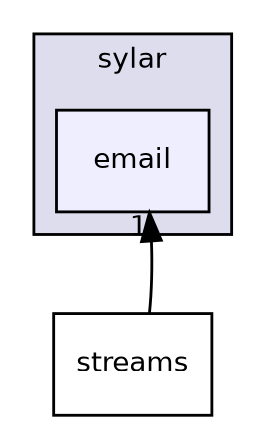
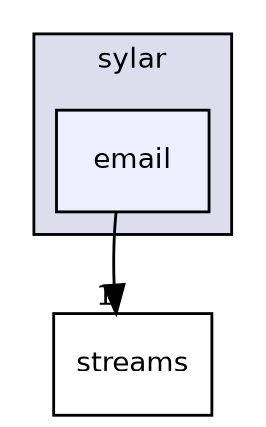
(152, 277) -> (114, 252)
